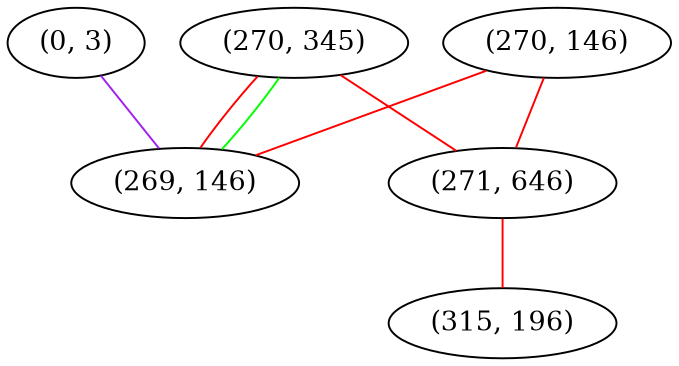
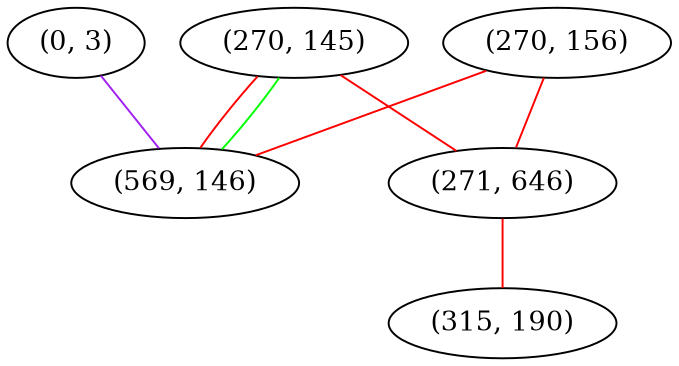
(294, 43) -> (294, 43)
(557, 43) -> (557, 43)
(185, 183) -> (185, 183)
(503, 323) -> (503, 323)
